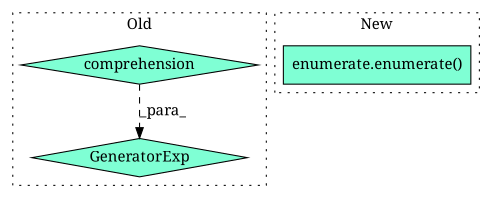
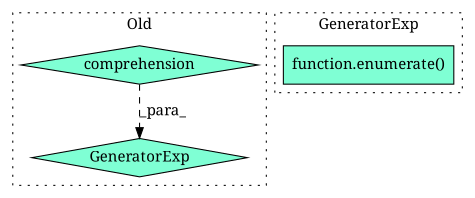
(377, 25) -> (369, 25)
(377, 65) -> (369, 65)
